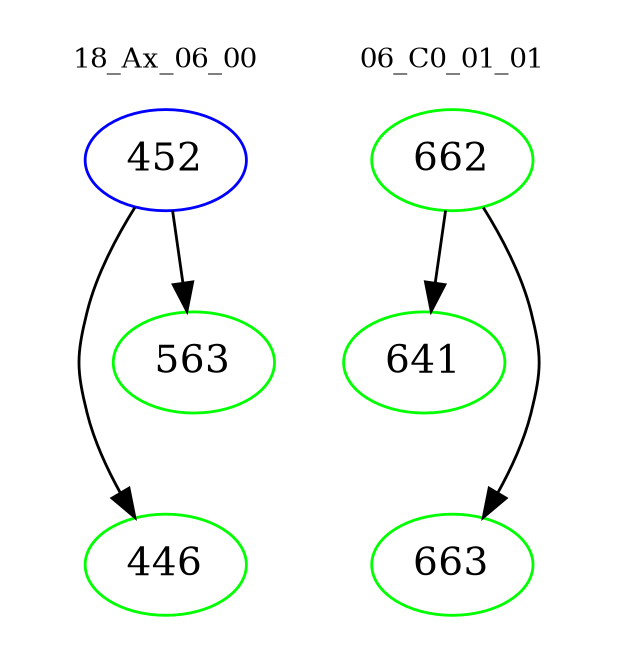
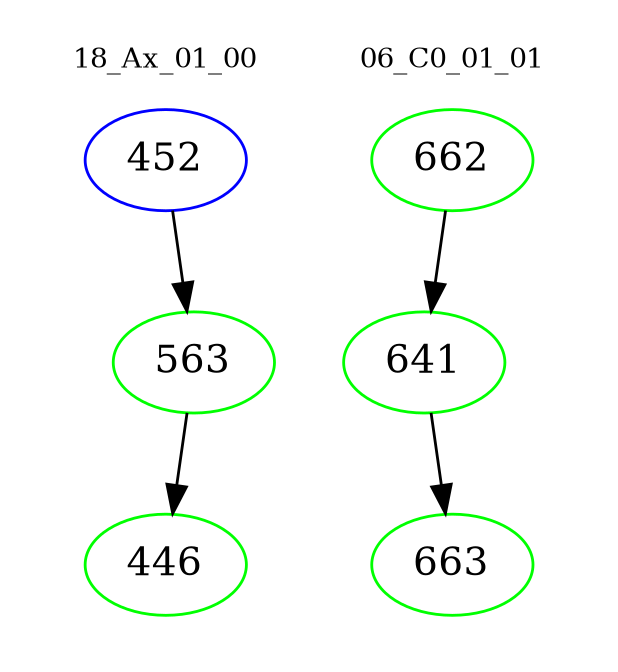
(166, 60) -> (166, 60)
(80, 348) -> (182, 449)
(538, 348) -> (436, 449)
